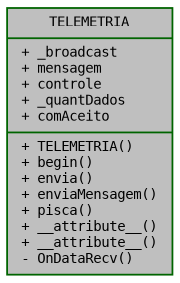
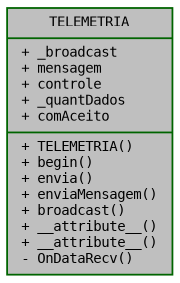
(58, 211) -> (74, 211)
